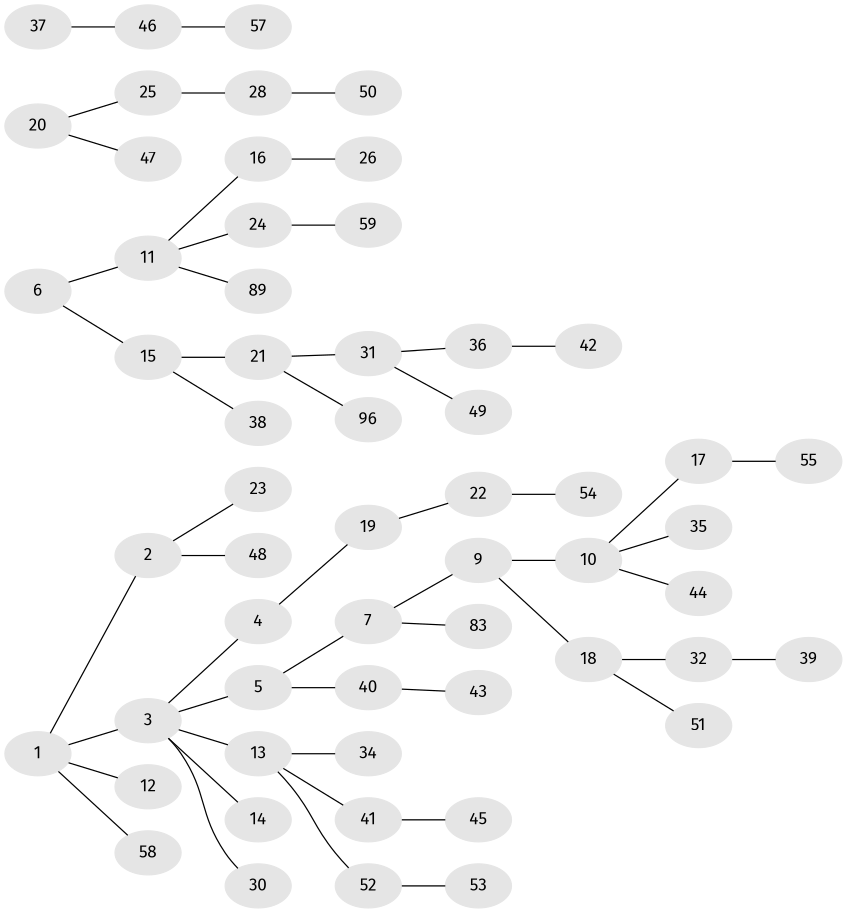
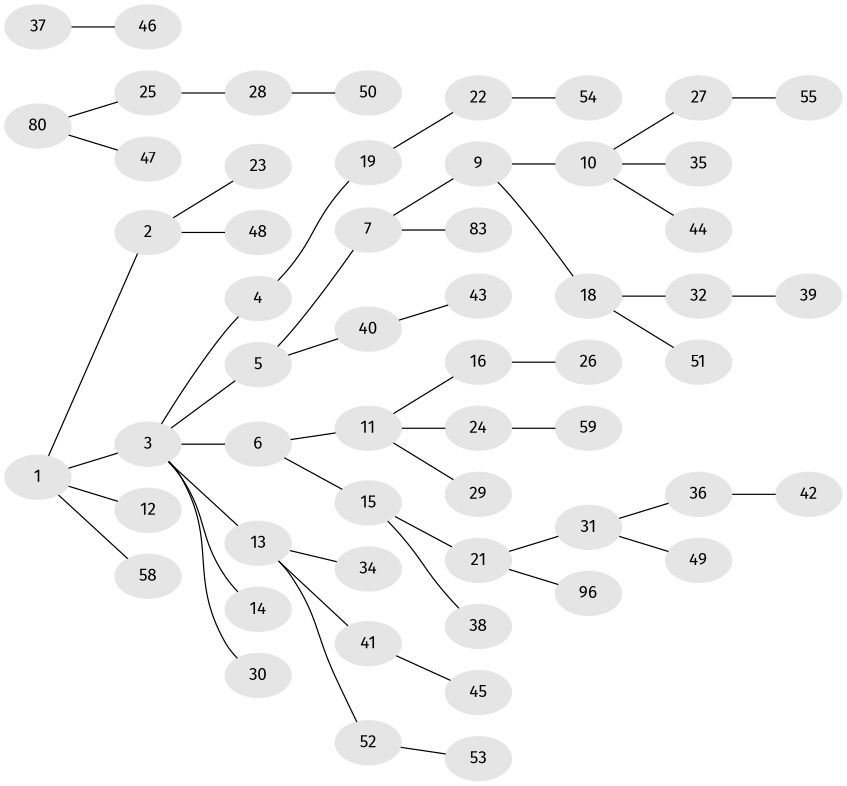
(258, 27) -> none
(38, 126) -> (38, 126)
(258, 291) -> (478, 494)
none -> (203, 444)
(699, 461) -> (699, 98)
